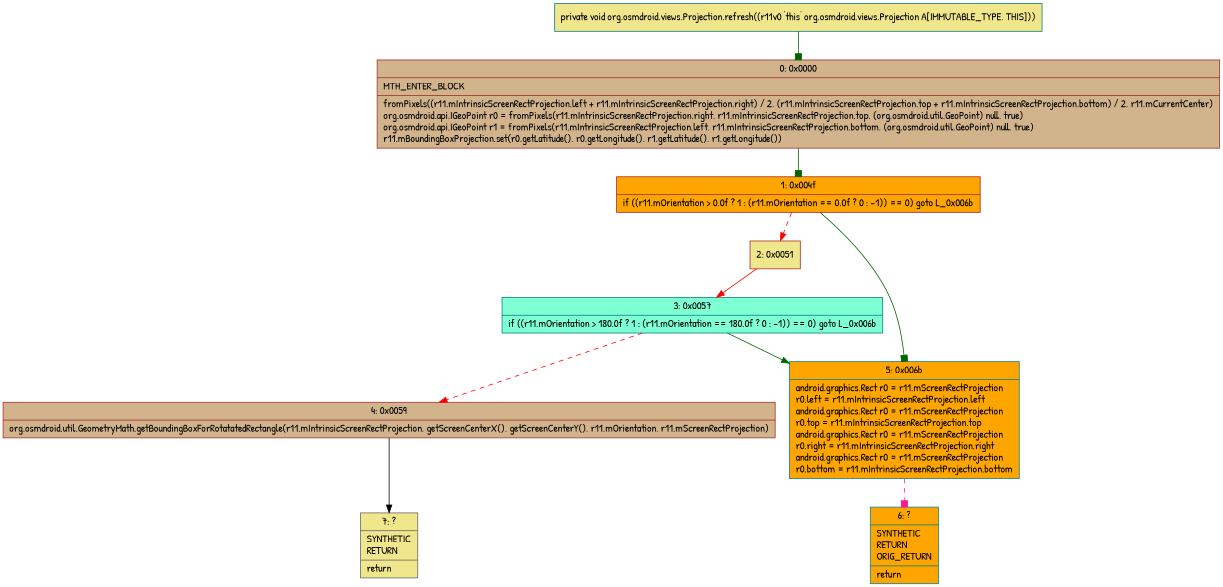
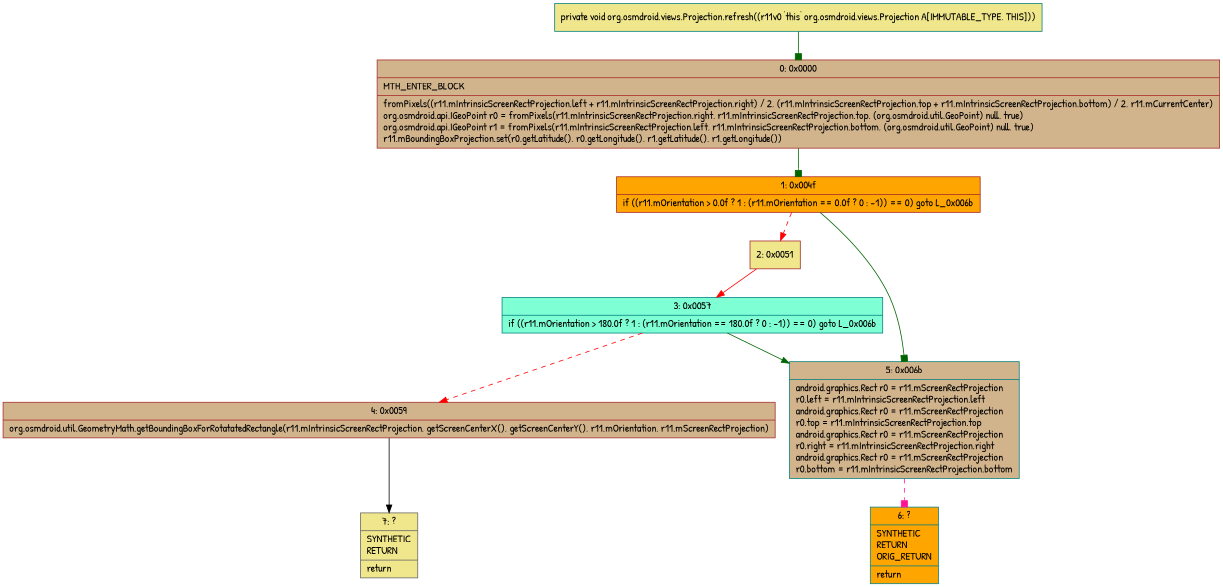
(904, 420) -> (904, 420)
